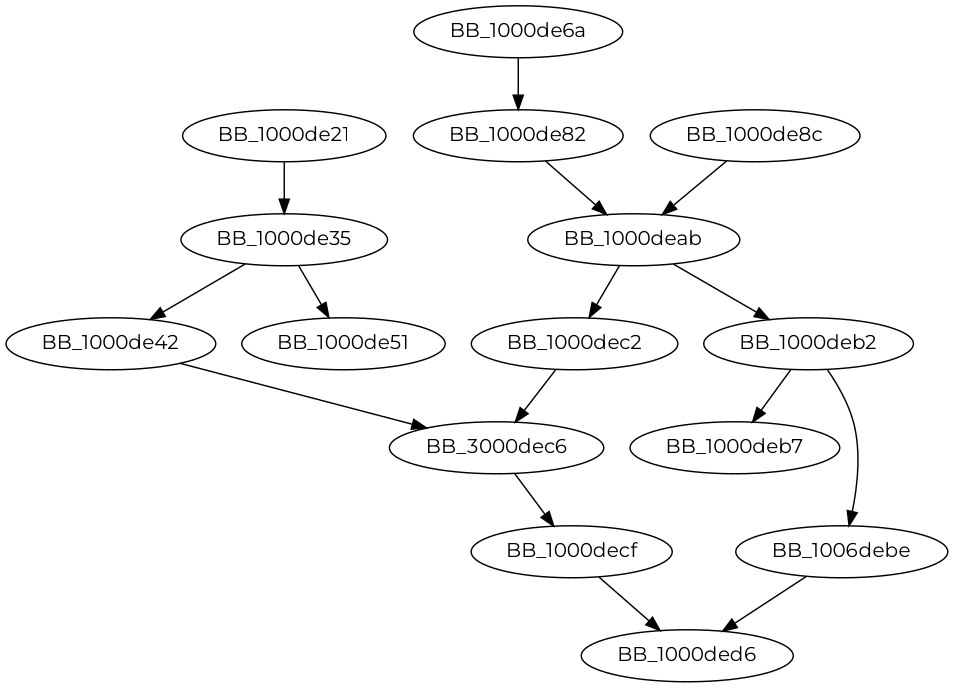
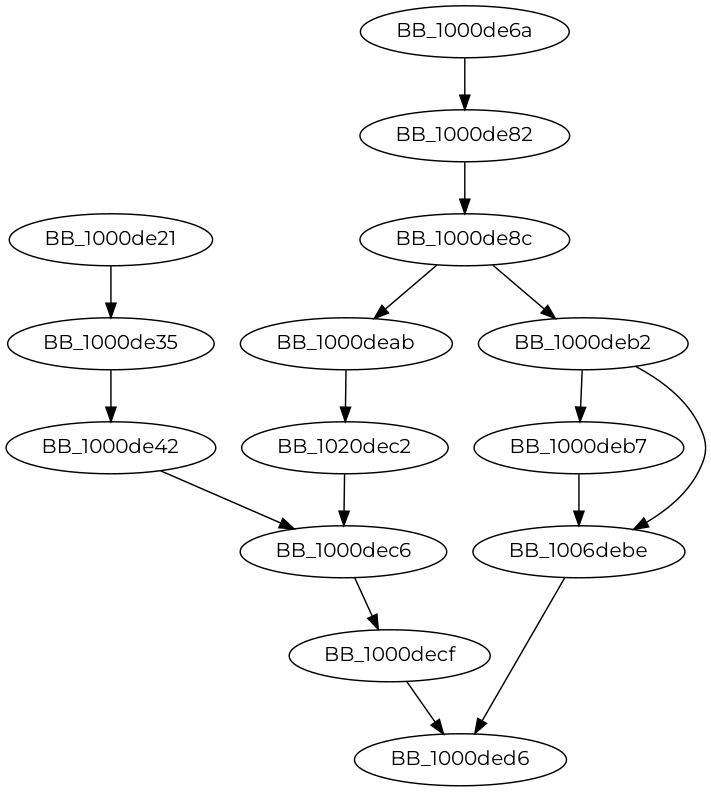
(571, 183) -> (465, 181)
(715, 288) -> (519, 287)
(343, 344) -> none
(575, 344) -> (345, 448)
(497, 448) -> (343, 552)
none -> (579, 493)
